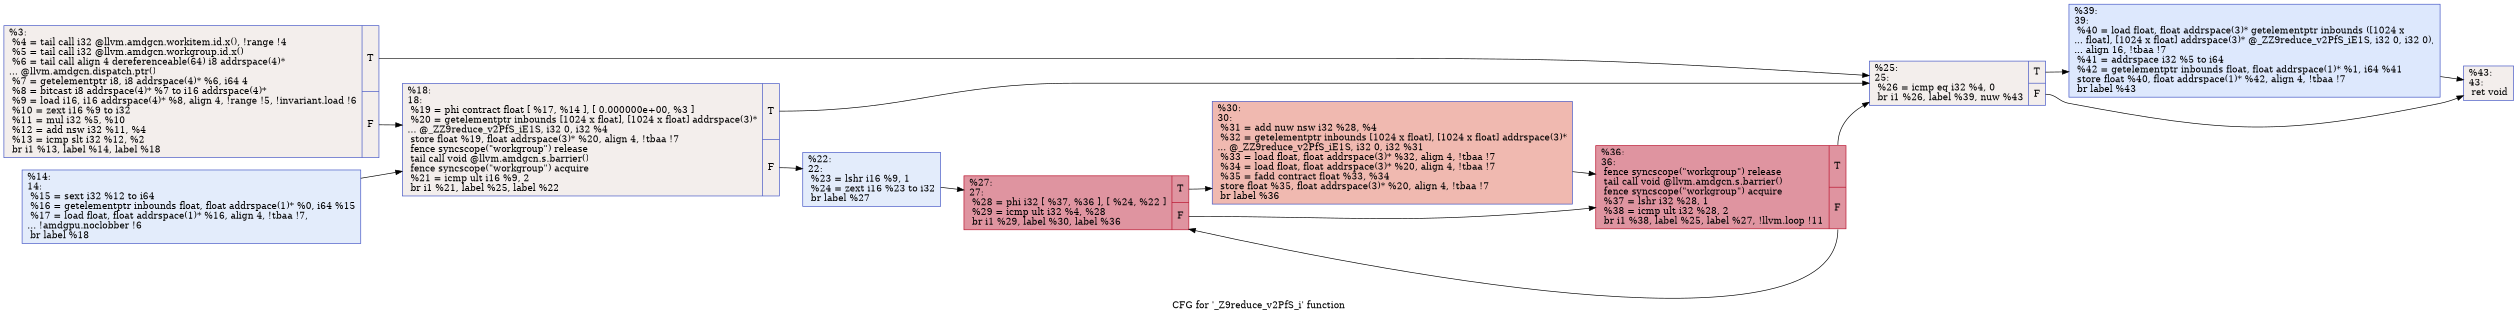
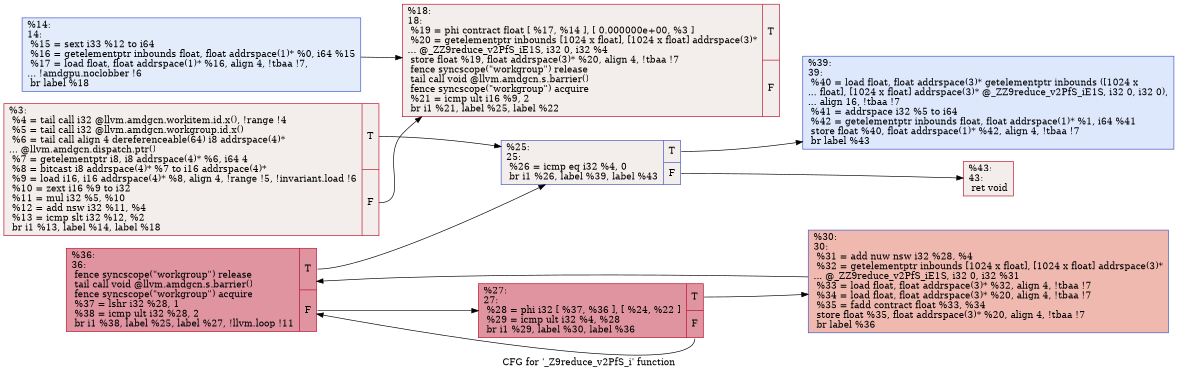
(2449, 78) -> none
(1320, 83) -> none
(2489, 83) -> (988, 179)
(191, 92) -> (191, 170)
(1949, 97) -> (582, 177)
(591, 140) -> (591, 60)
(872, 179) -> none
(91, 197) -> (91, 45)
